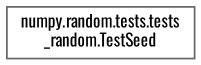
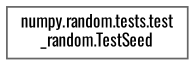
(101, 33) -> (97, 33)
